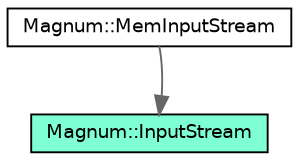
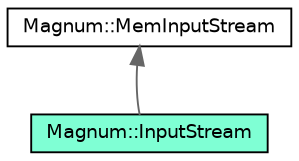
(162, 71) -> (137, 90)
